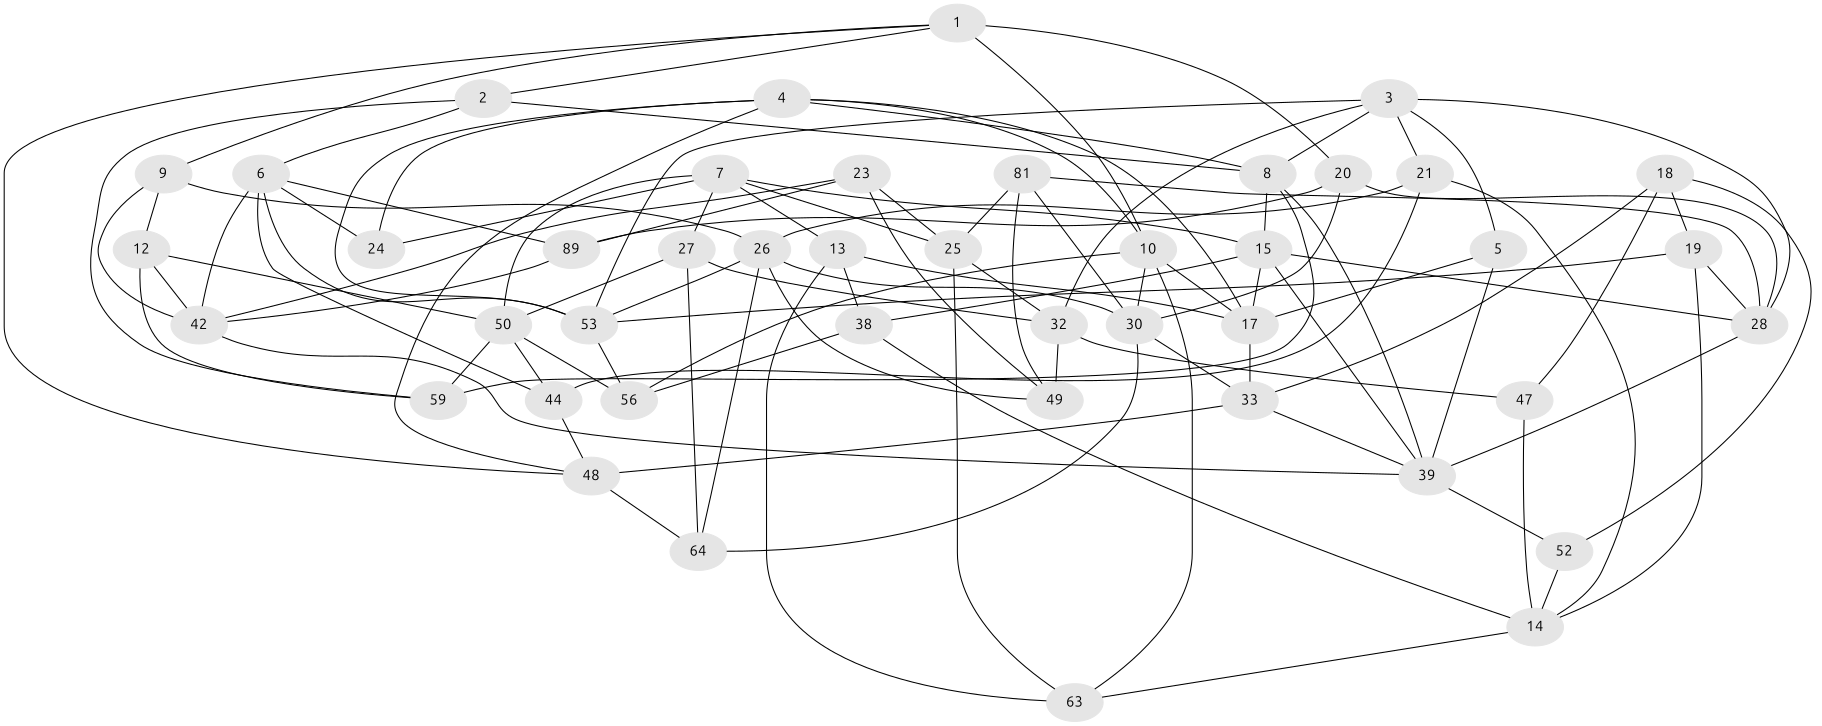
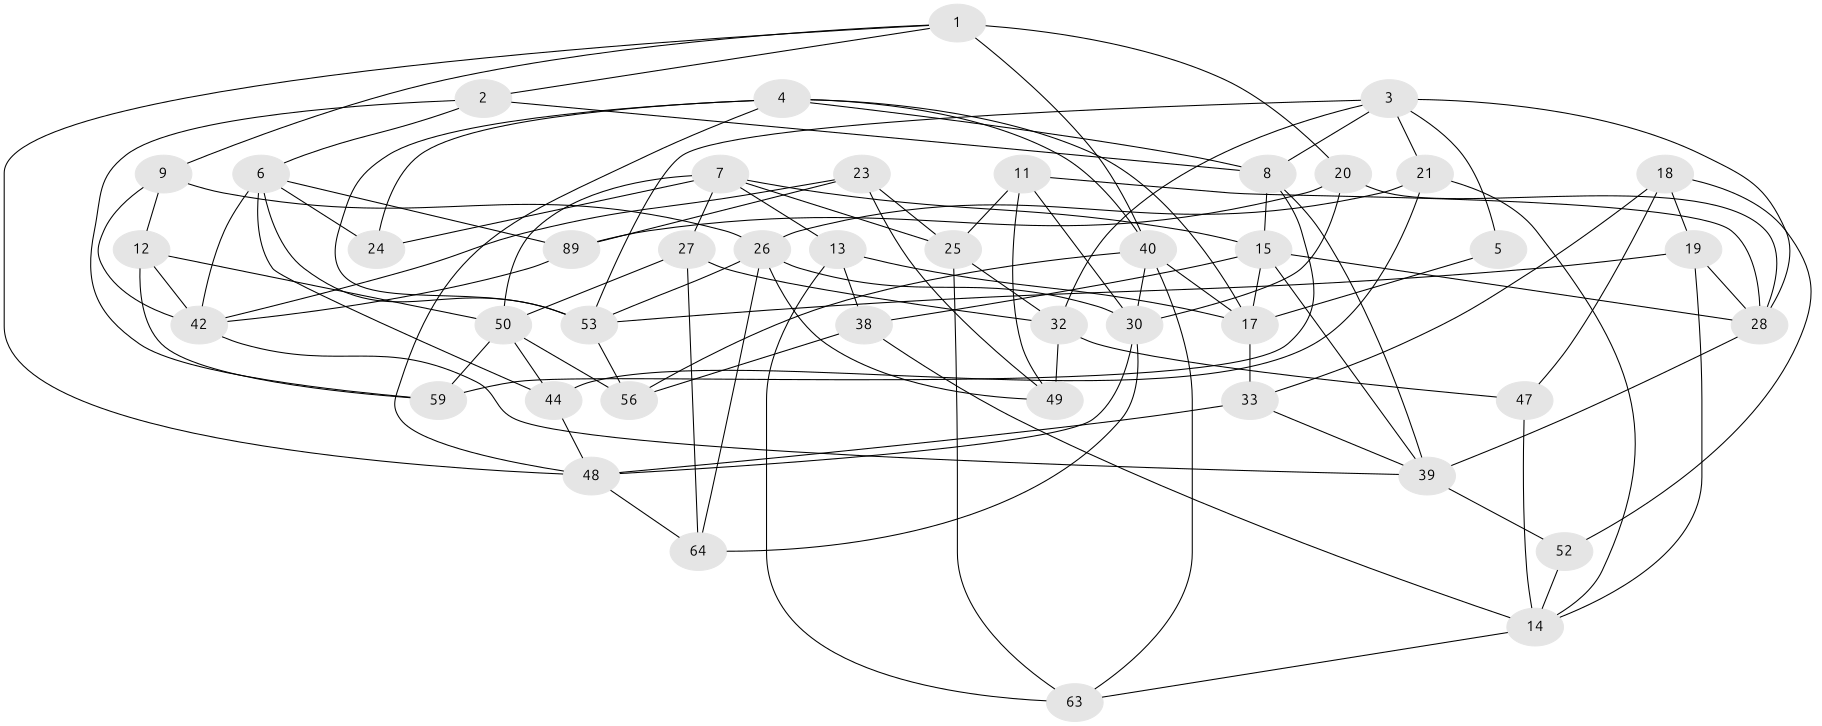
(1022, 174) -> (1022, 174)
(1148, 250) -> (1148, 250)
(1177, 353) -> (915, 451)
(1463, 363) -> none
